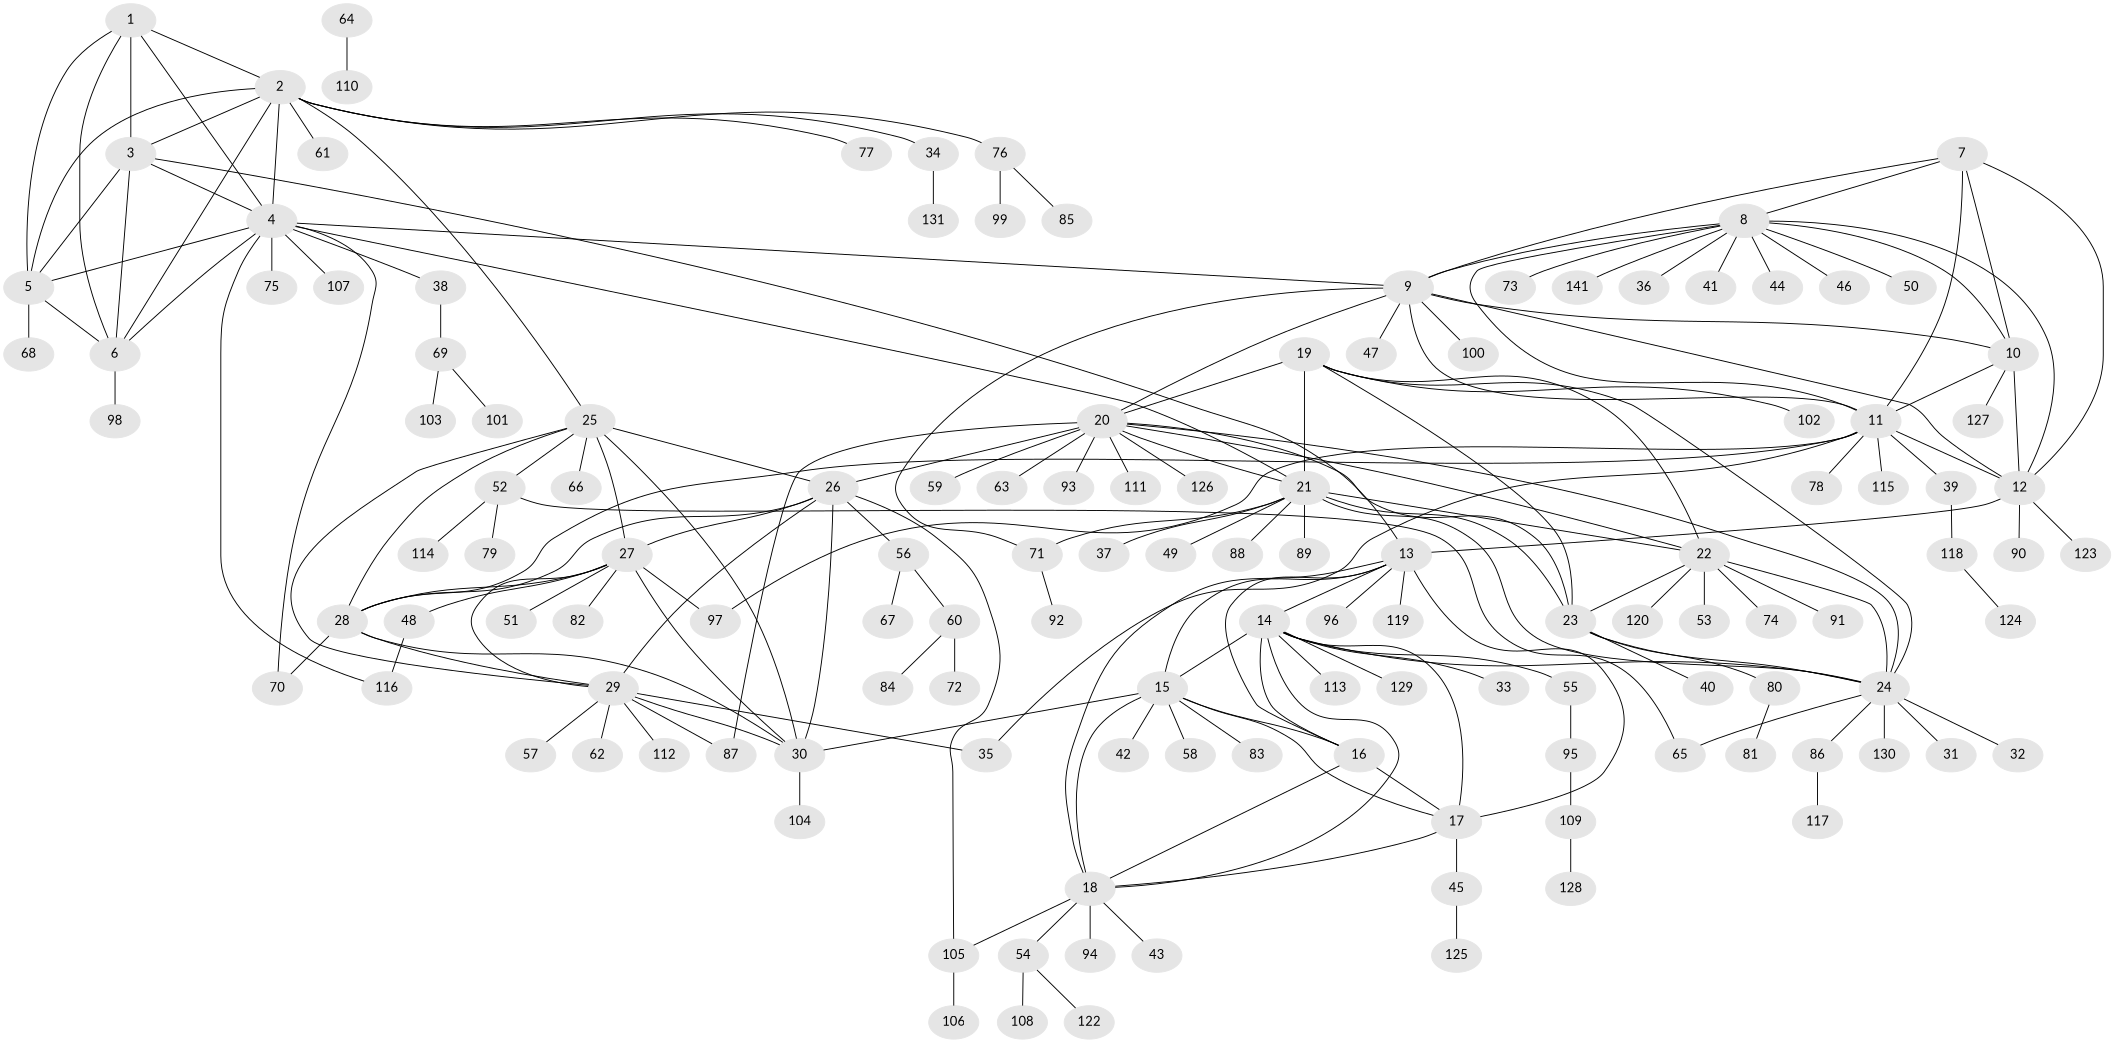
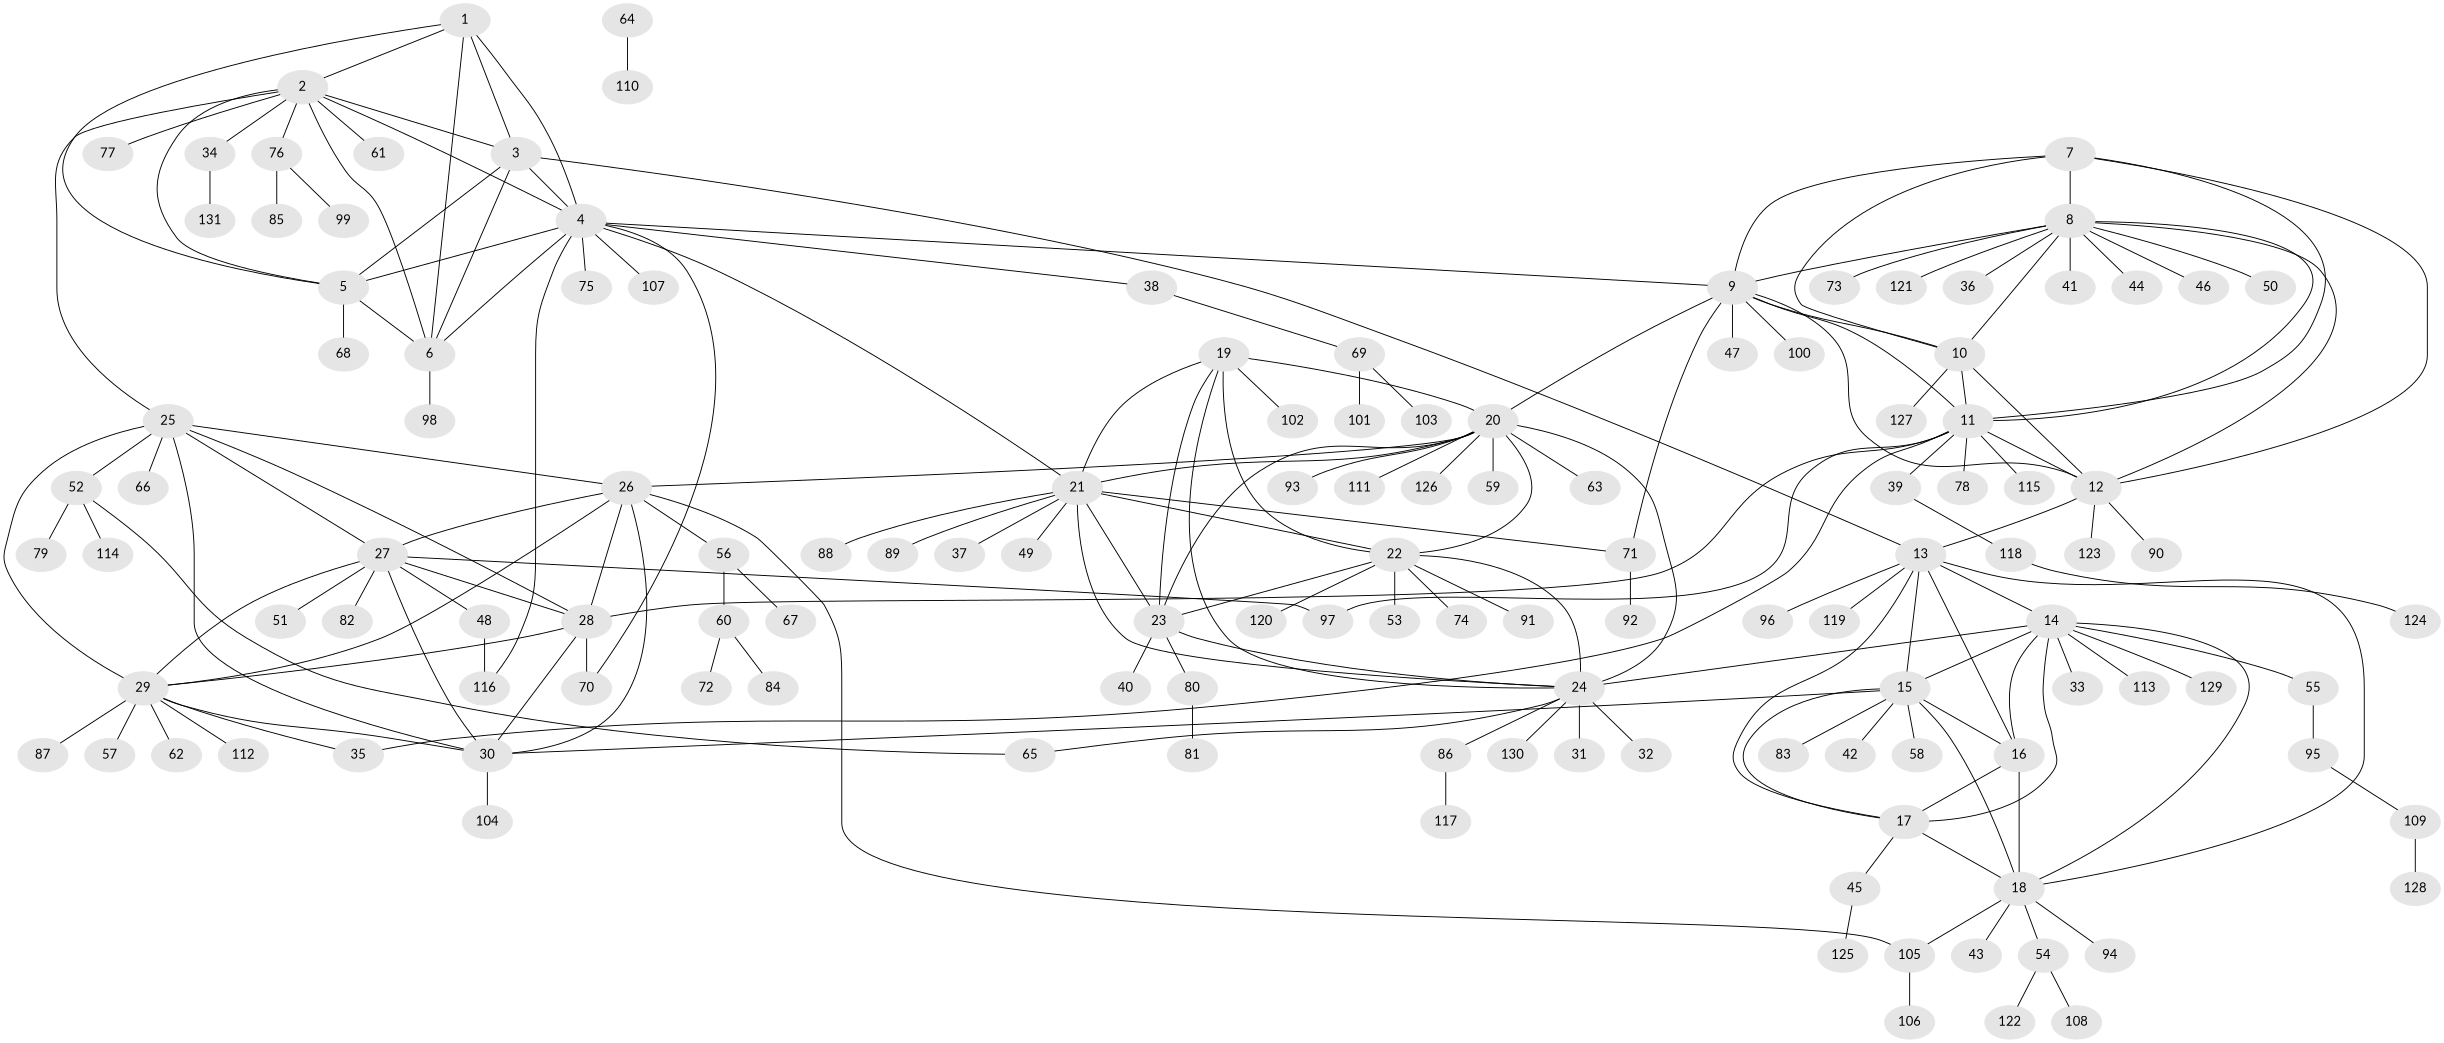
(1577, 288) -> (1901, 288)
(815, 462) -> none
